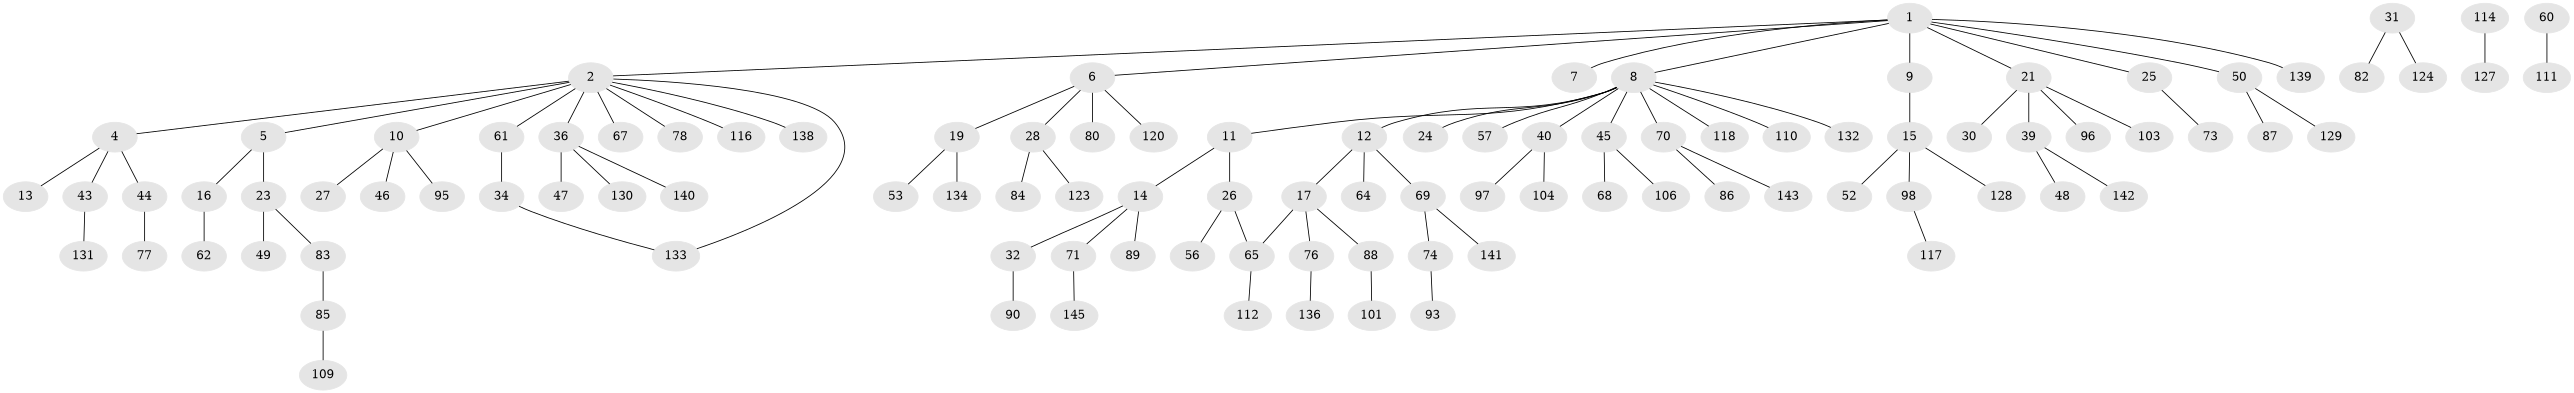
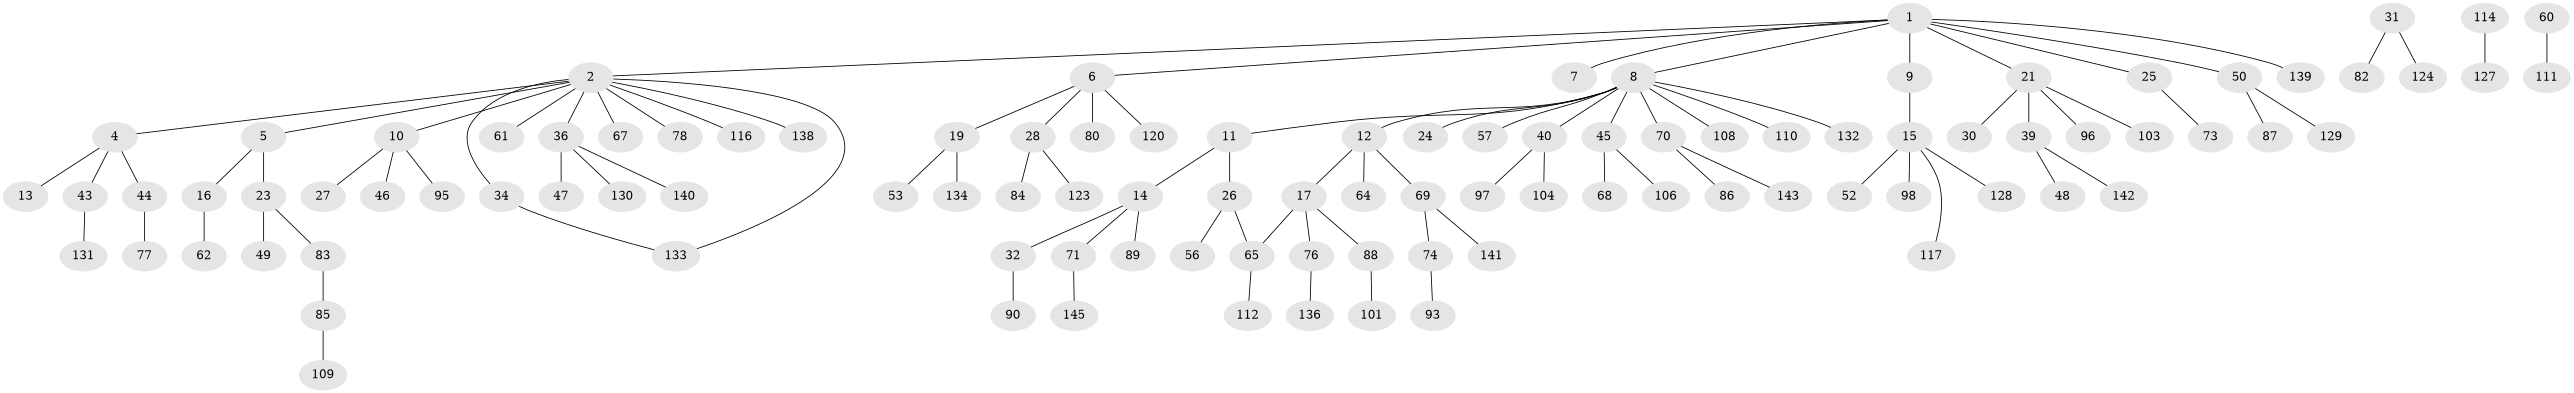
(1725, 137) -> (1725, 137)
(502, 167) -> (493, 102)
(1920, 226) -> (1941, 194)
